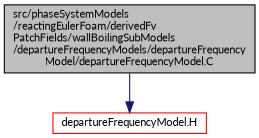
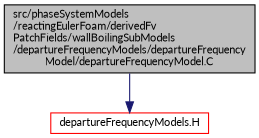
(130, 123) -> (130, 123)
